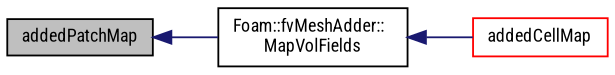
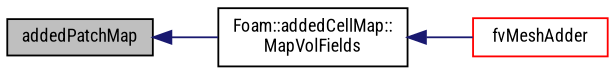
(313, 37) -> (313, 37)
(540, 37) -> (540, 37)
